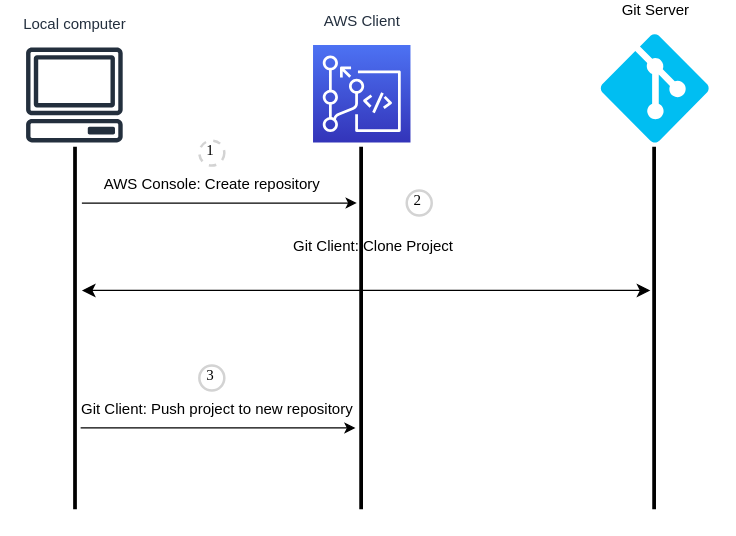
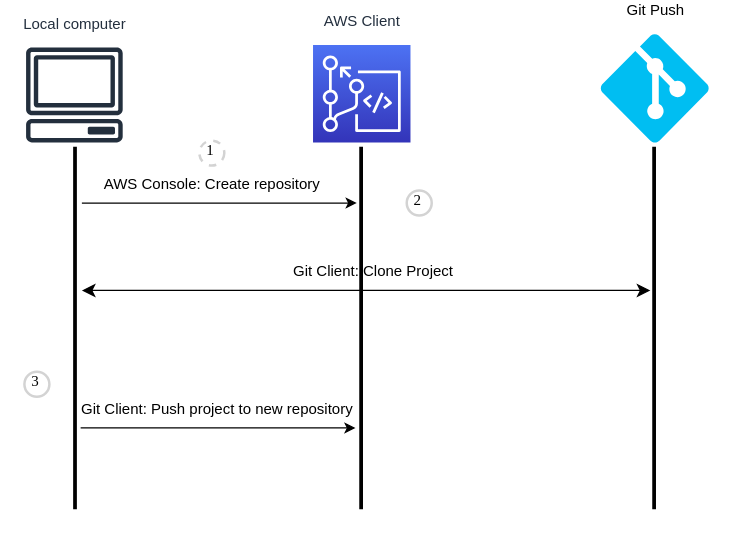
(656, 9) -> (656, 9)
(373, 247) -> (373, 272)
(212, 378) -> (37, 384)
